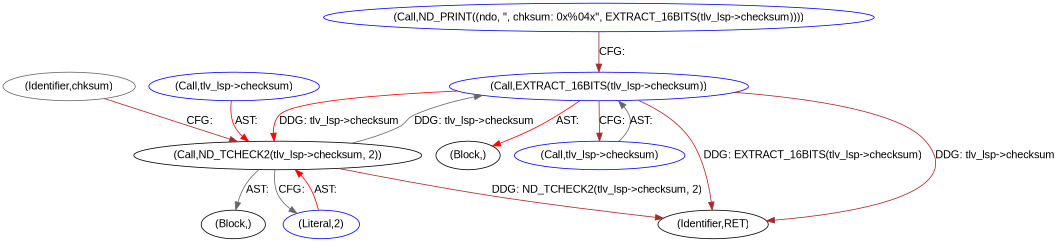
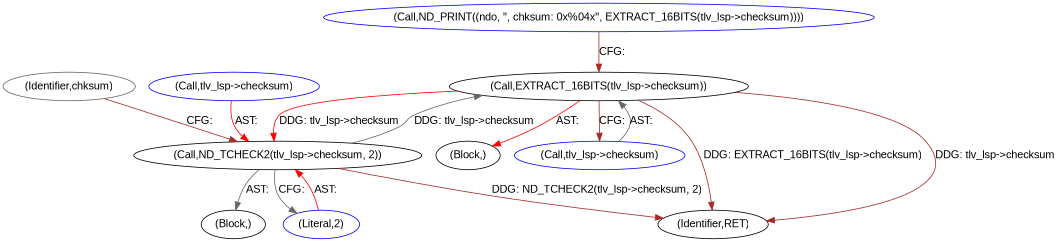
(599, 86) -> (599, 86)
